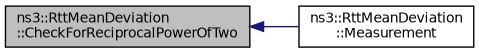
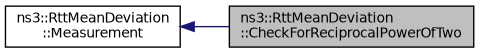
(281, 27) -> (212, 27)
